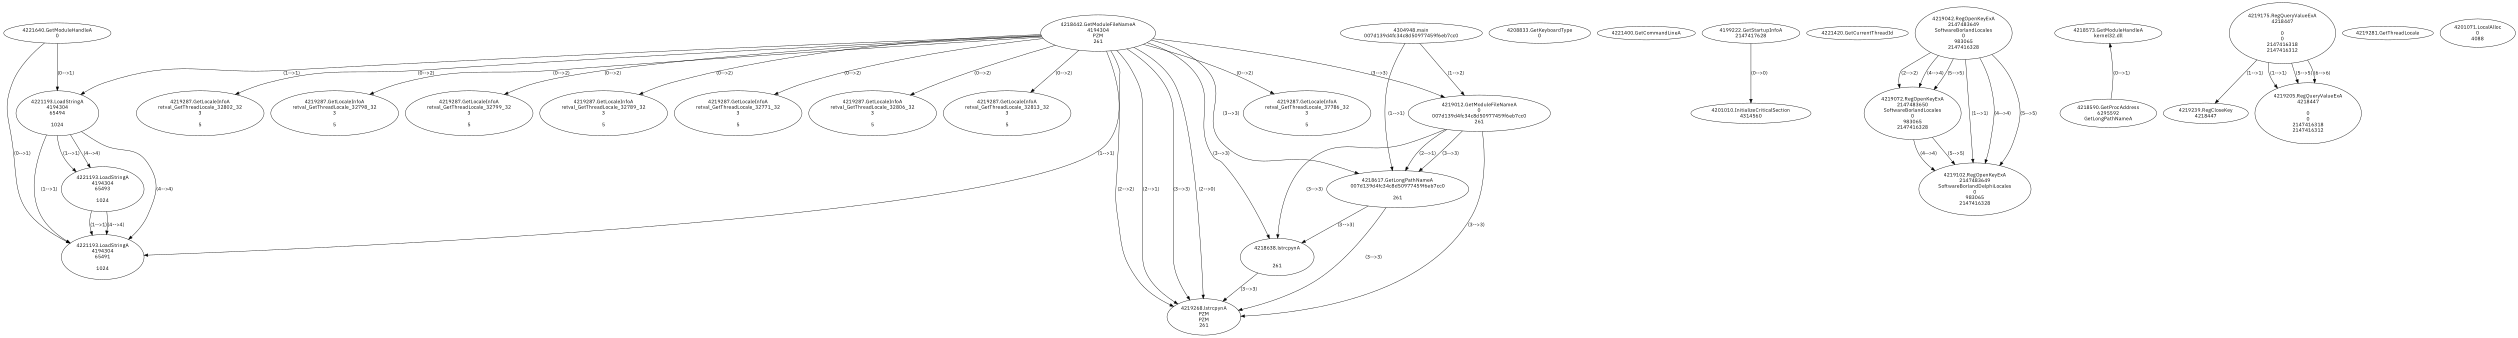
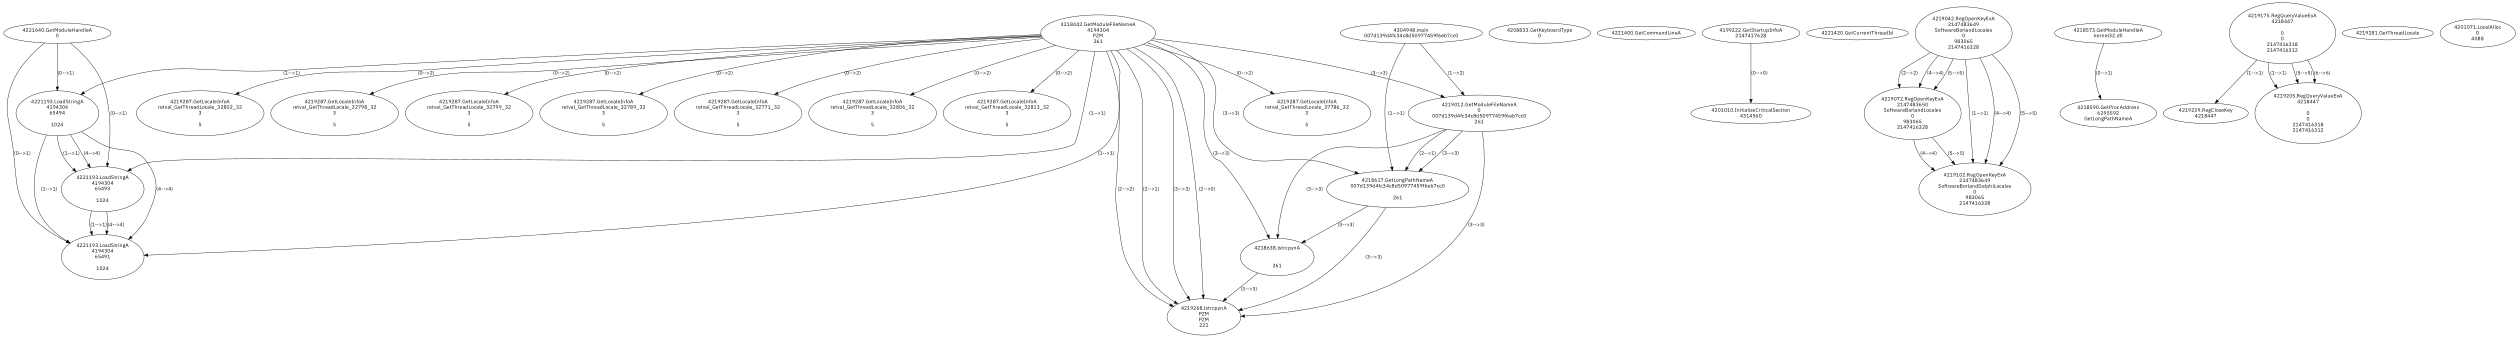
(2113, 73) -> (2096, 69)
none -> (106, 97)
none -> (650, 160)
(1204, 317) -> (1204, 317)
